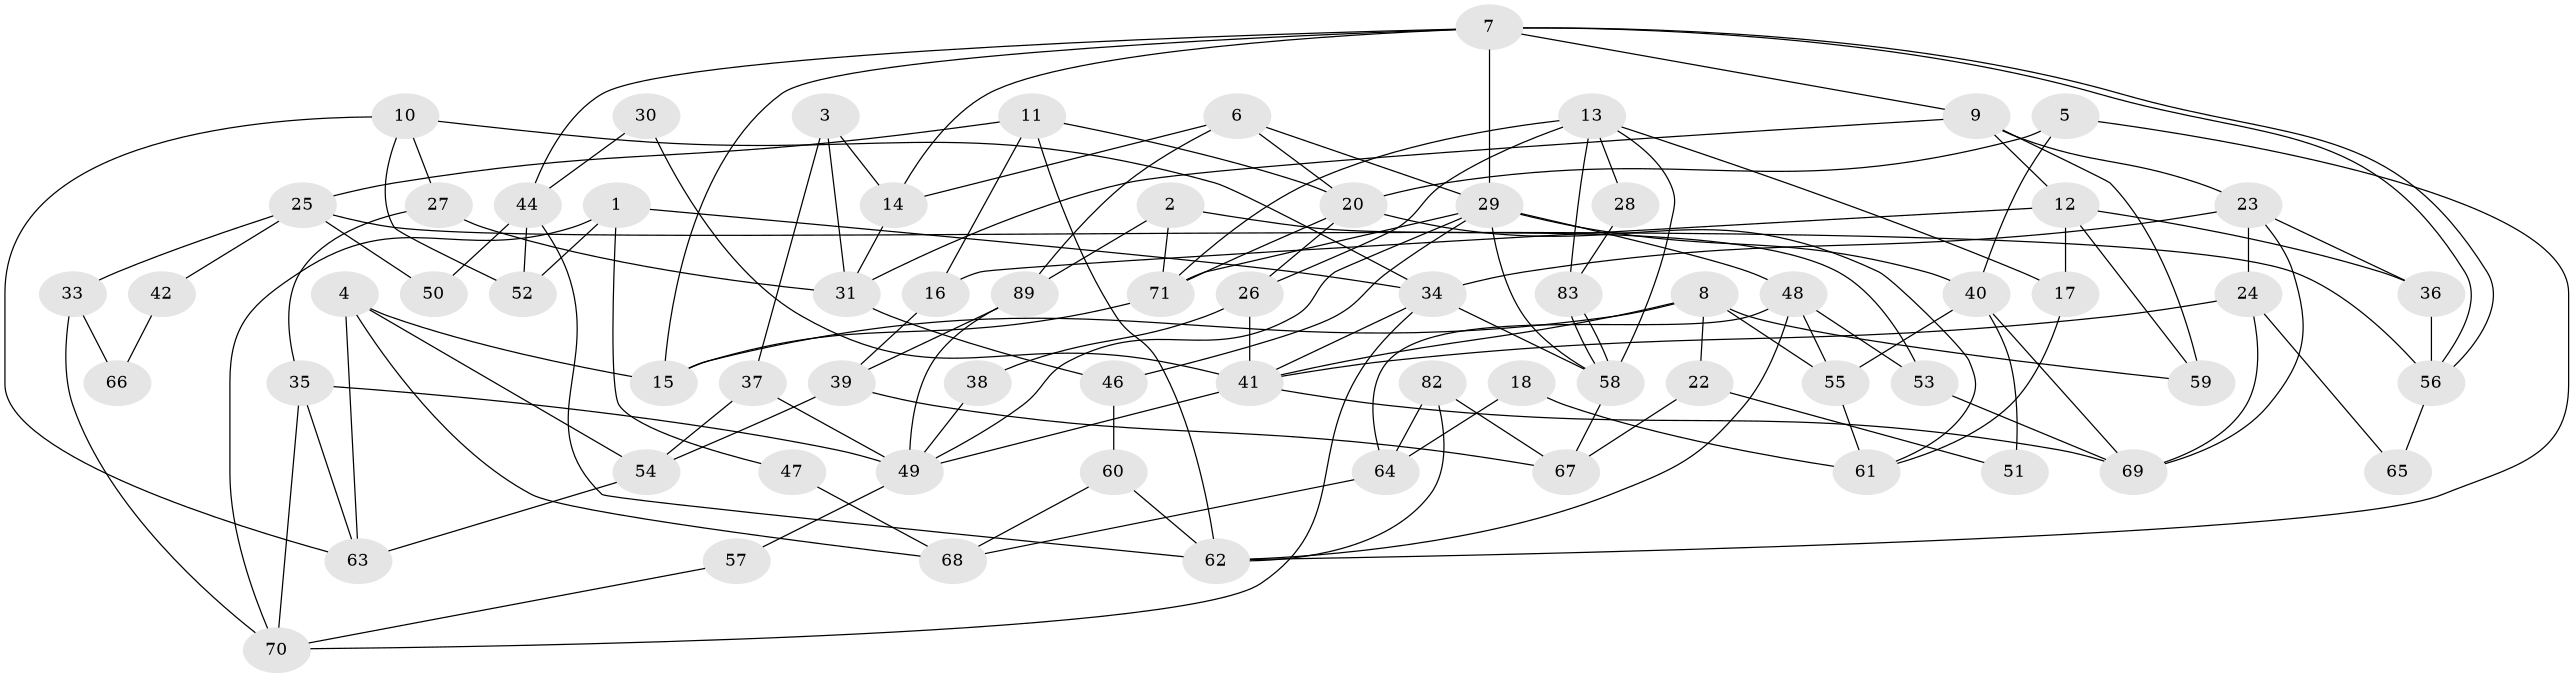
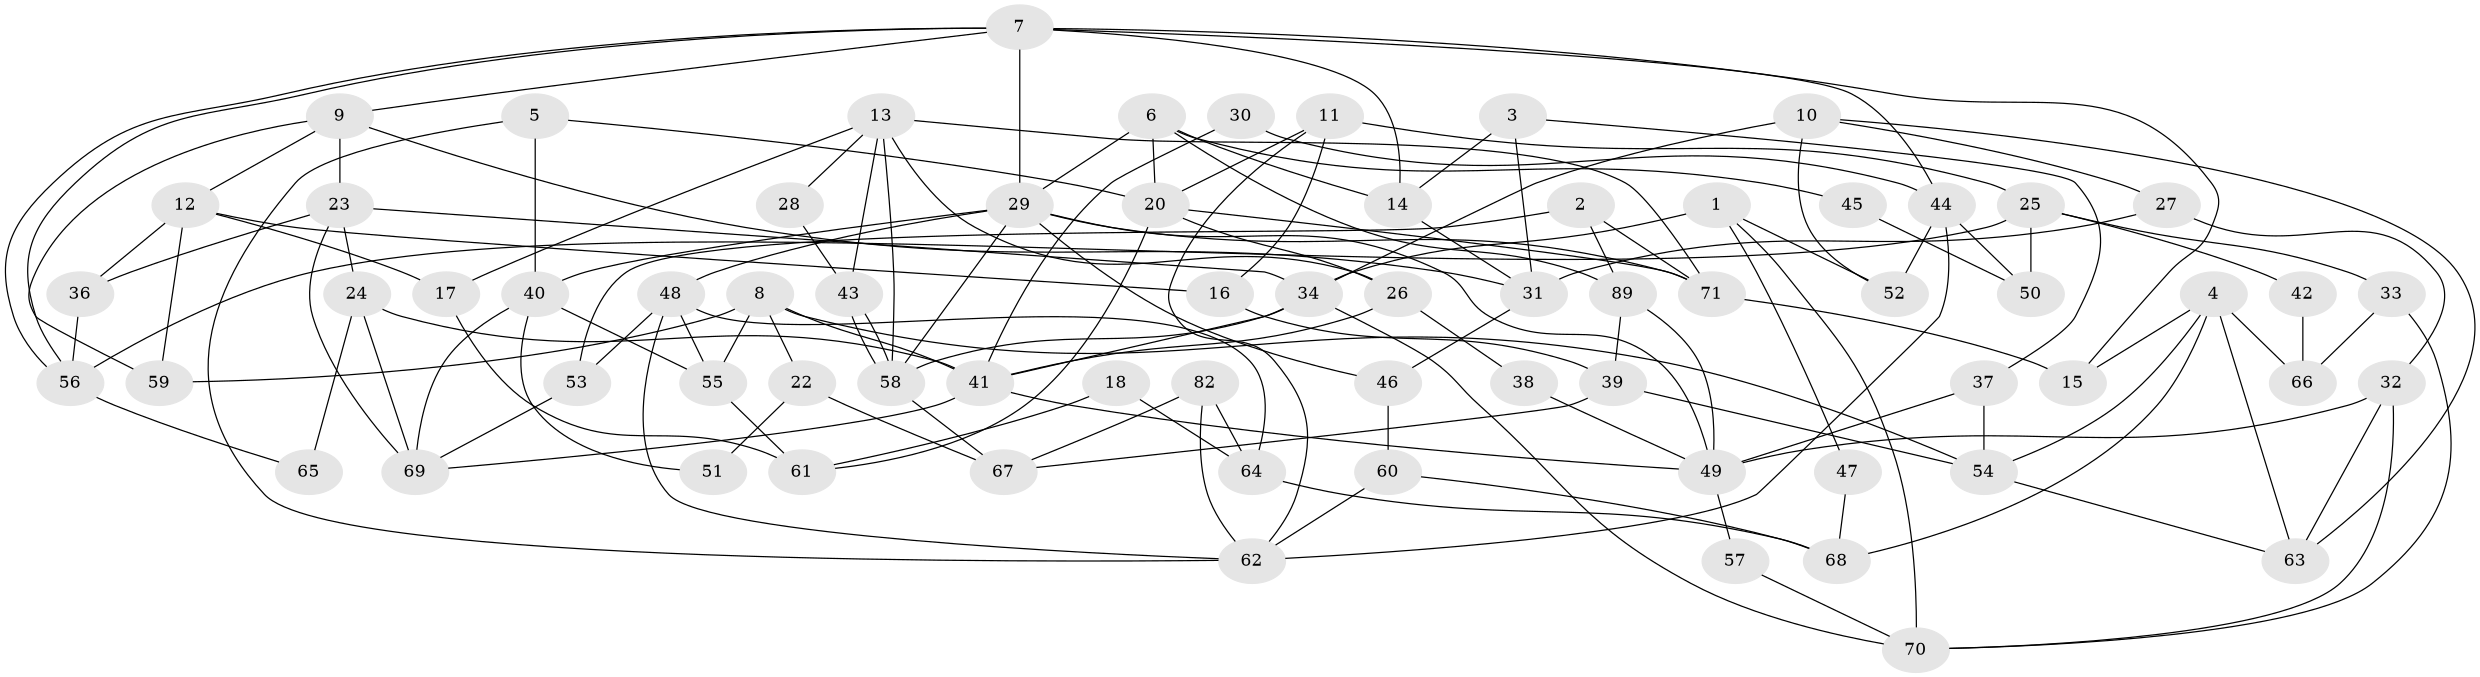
none -> (1853, 205)
(1569, 294) -> (849, 294)
(1205, 326) -> (1318, 340)
none -> (2258, 339)
(300, 383) -> (2392, 383)
